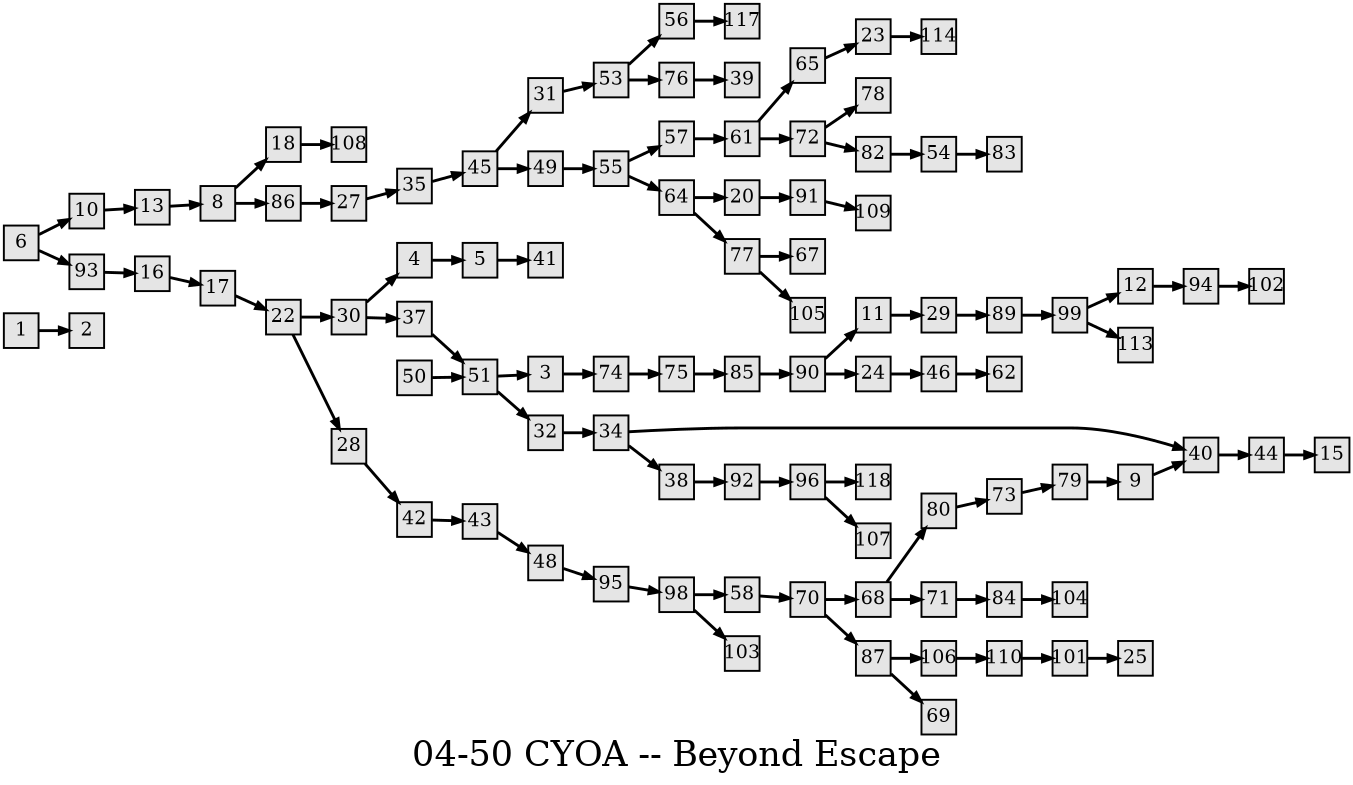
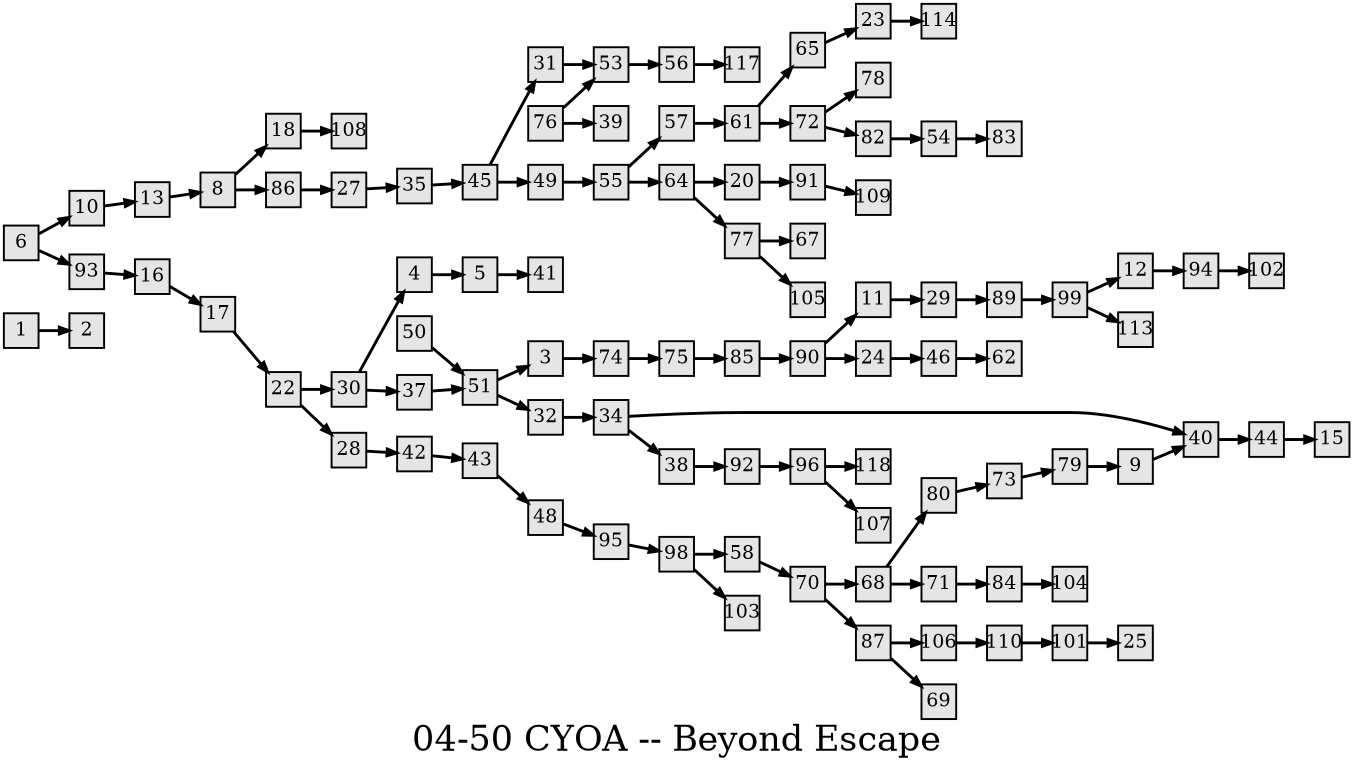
(639, 80) -> (575, 97)
